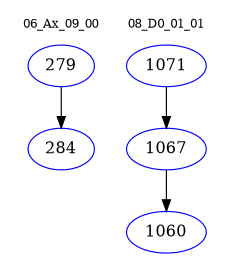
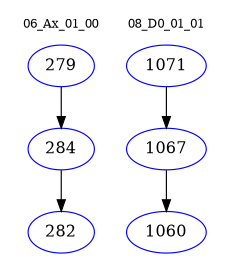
(61, 25) -> (61, 25)
none -> (61, 232)
